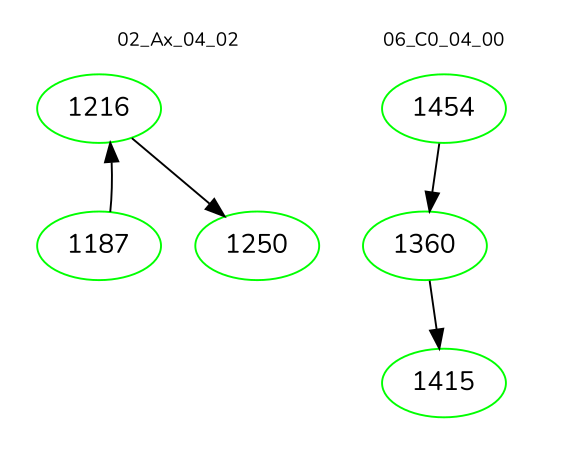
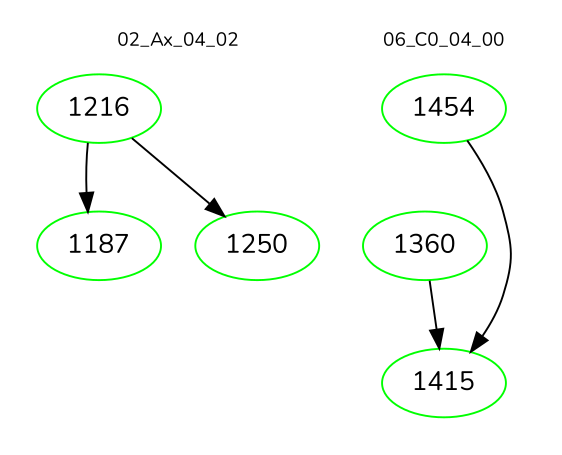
(436, 168) -> (509, 236)
(112, 187) -> (86, 168)
